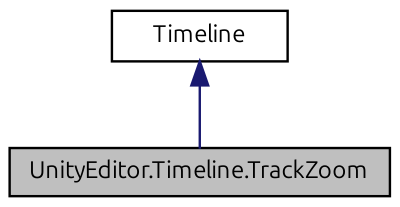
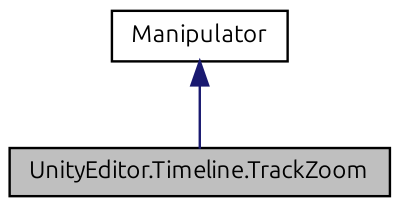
(200, 36) -> (200, 36)
